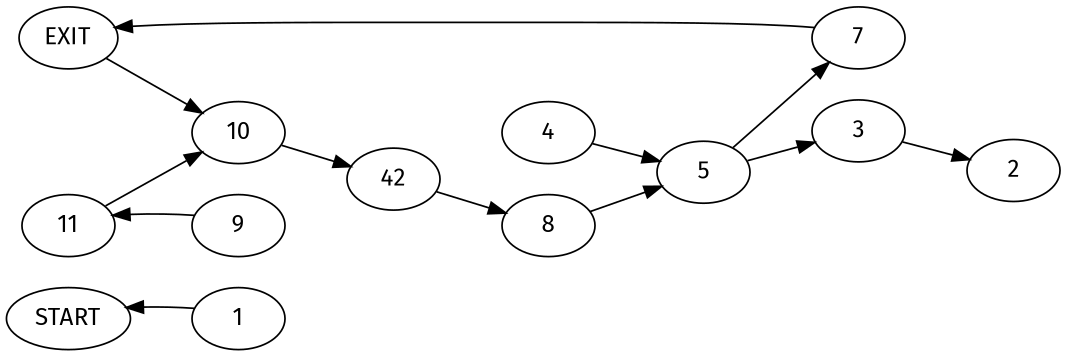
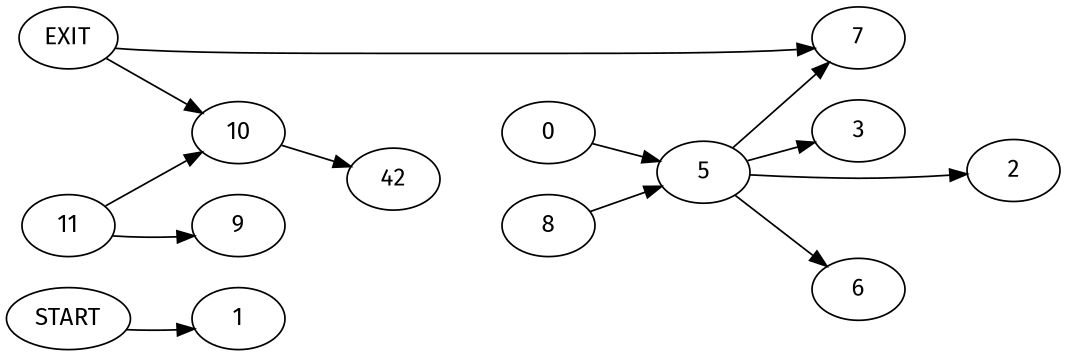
(474, 22) -> (456, 53)
(549, 133) -> (549, 133)
(928, 149) -> (850, 178)
(463, 200) -> none
(162, 214) -> (145, 237)
none -> (859, 289)
(169, 307) -> (152, 330)
